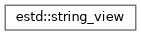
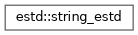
(70, 18) -> (69, 18)
